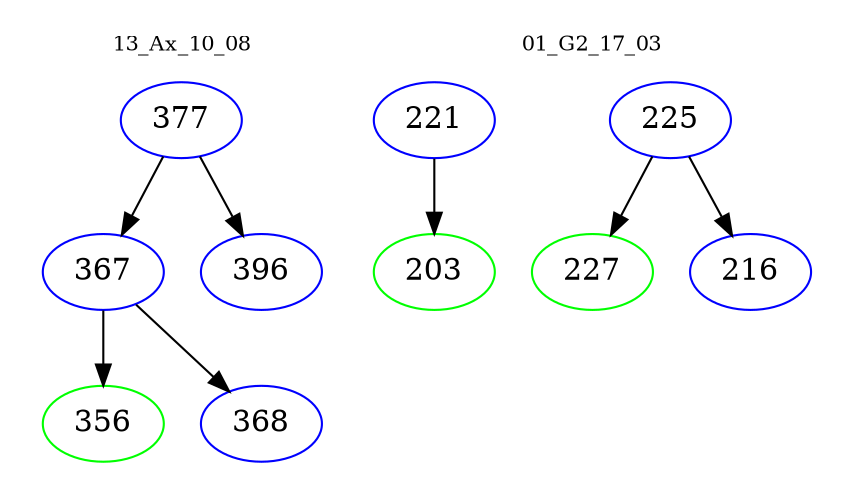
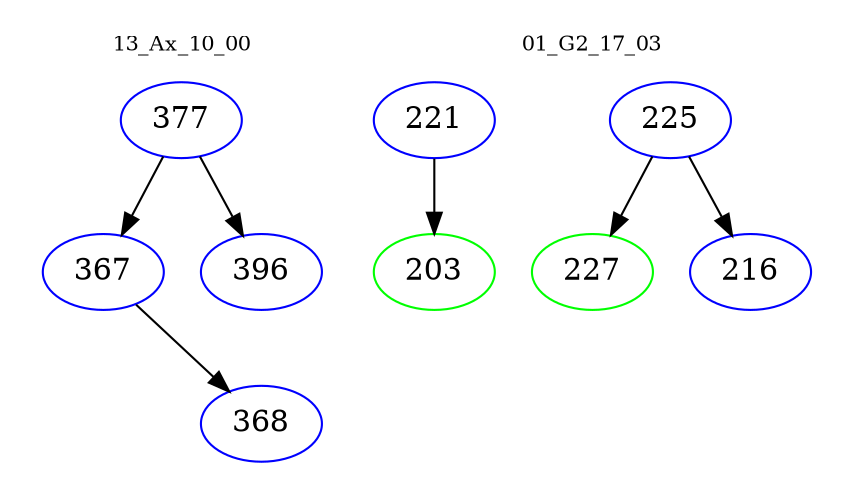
(182, 45) -> (182, 45)
(103, 424) -> none
